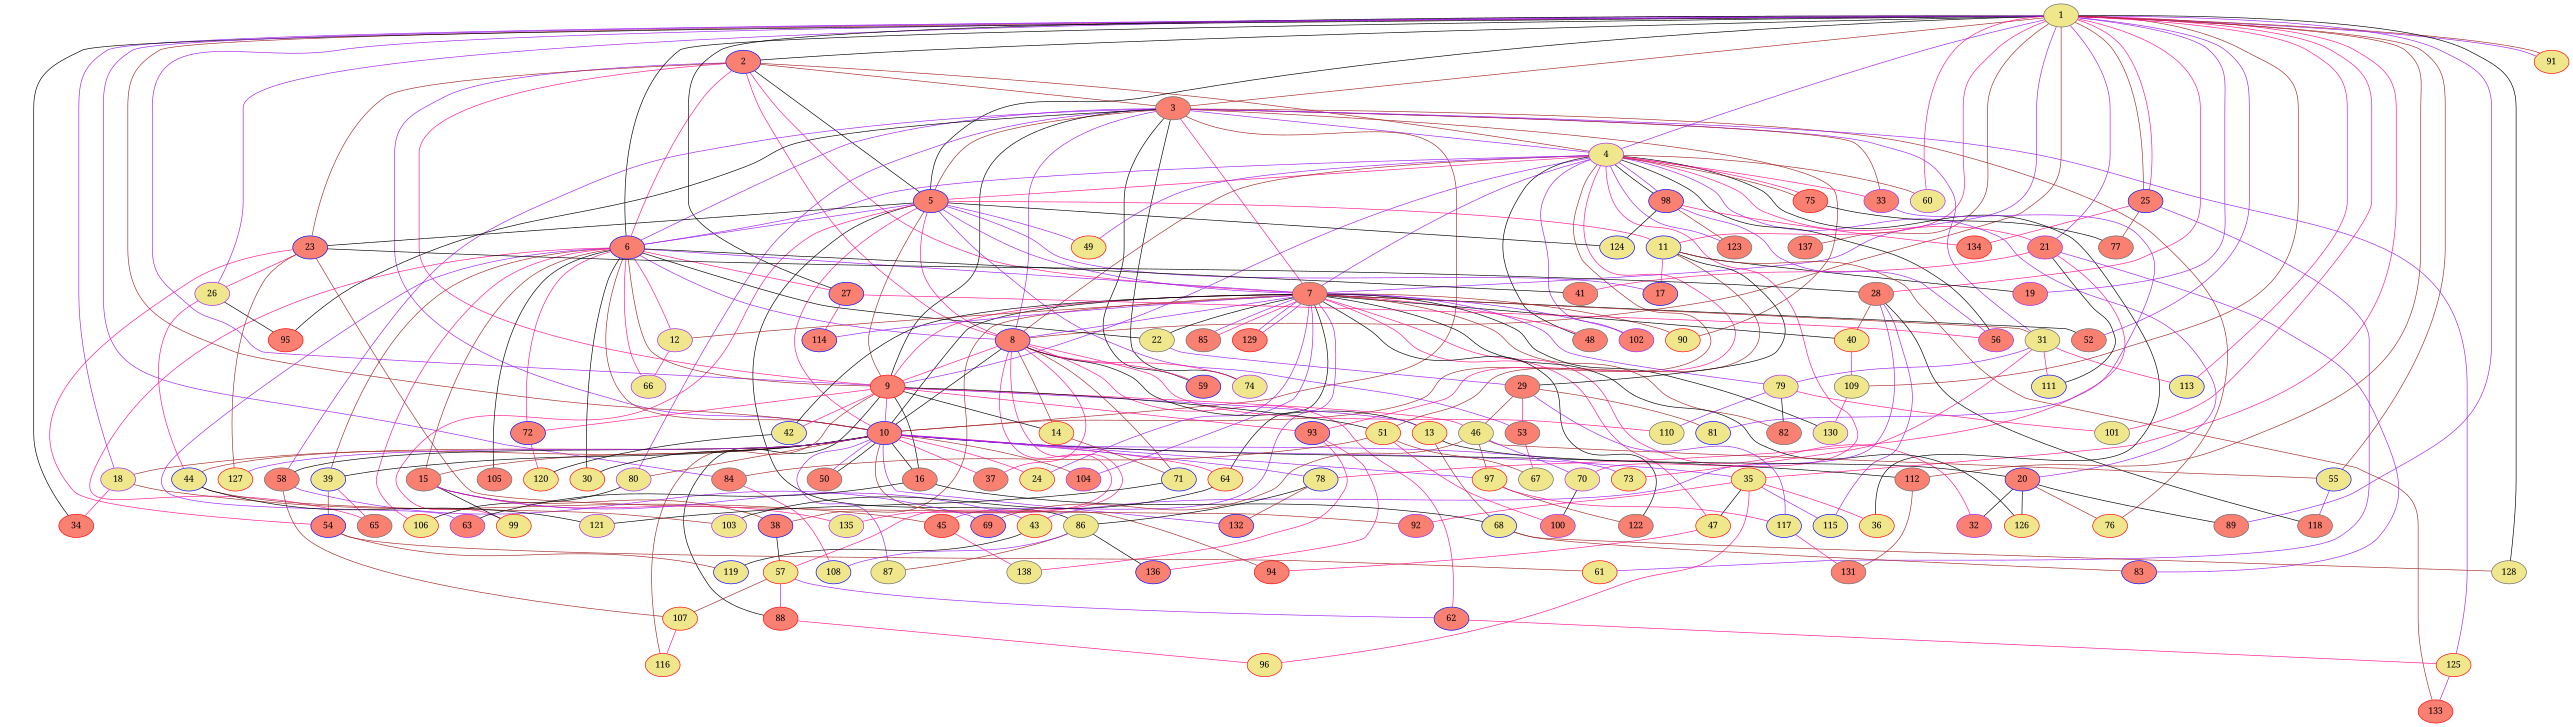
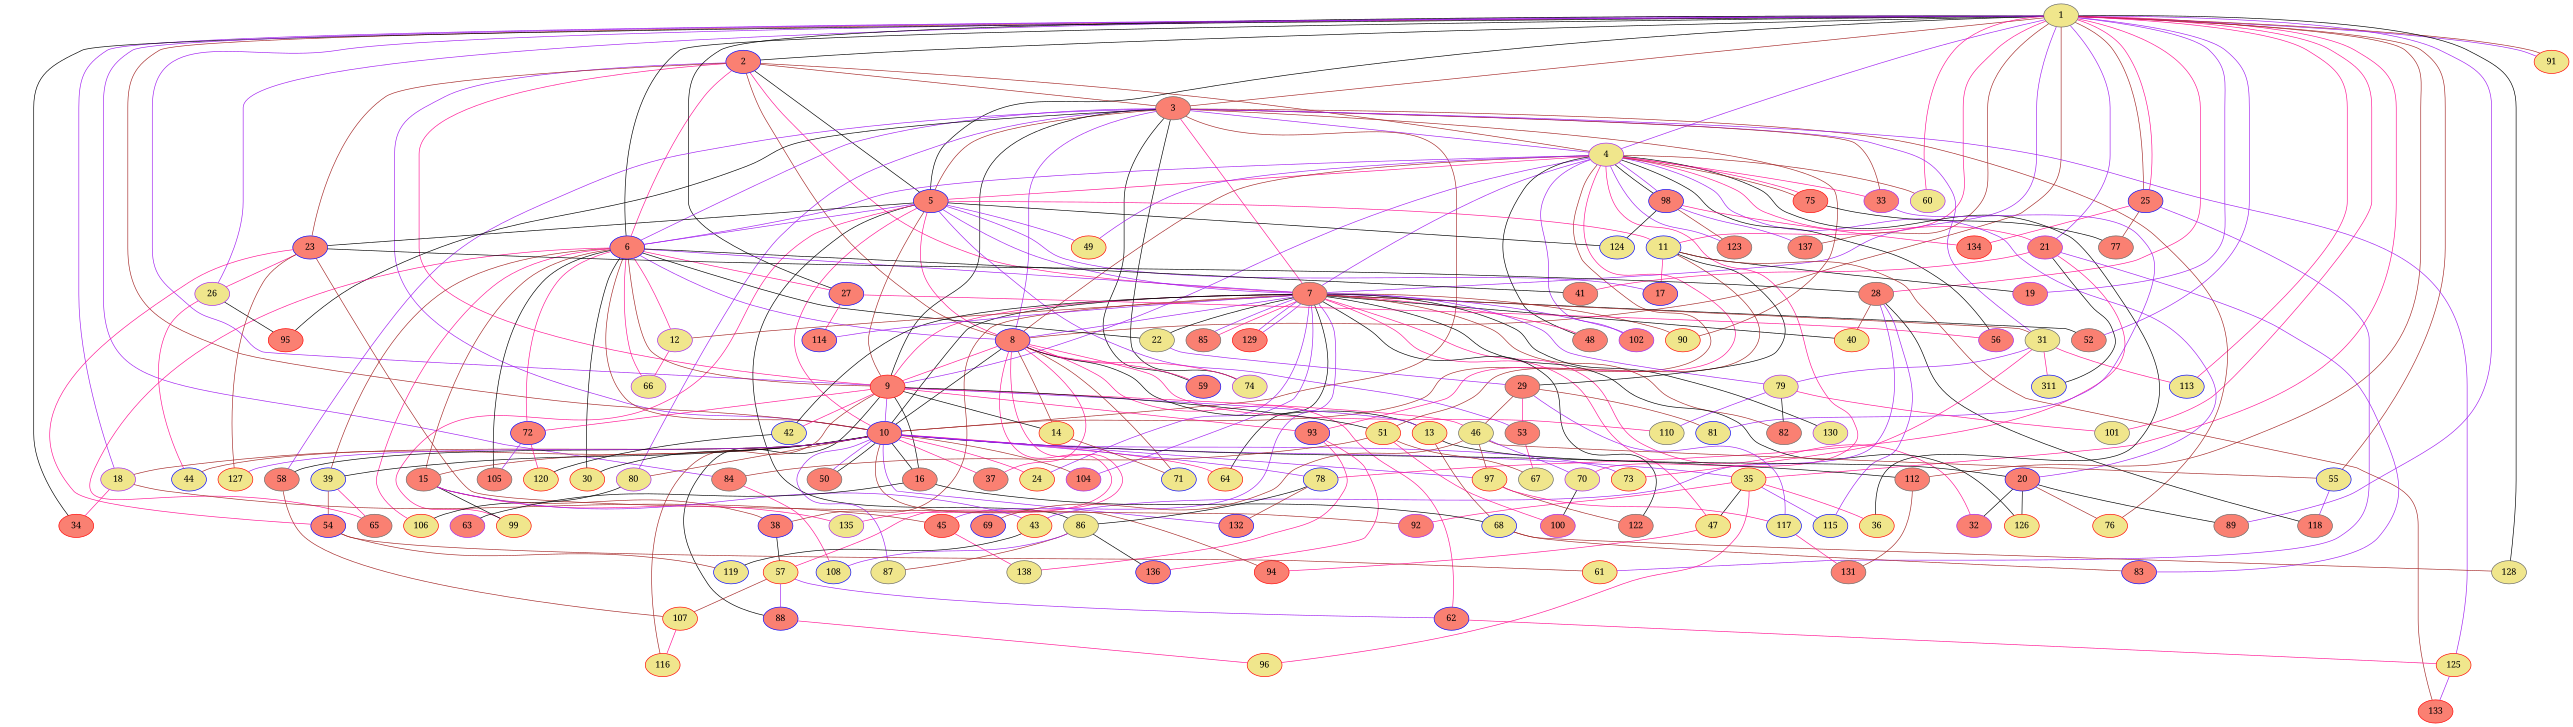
(848, 241) -> (848, 241)
(1777, 256) -> (1733, 224)
(1852, 387) -> none
(2049, 387) -> (2049, 387)
(238, 405) -> none
none -> (511, 456)
(772, 492) -> none
(597, 526) -> none
(729, 526) -> none
(781, 619) -> (781, 619)
